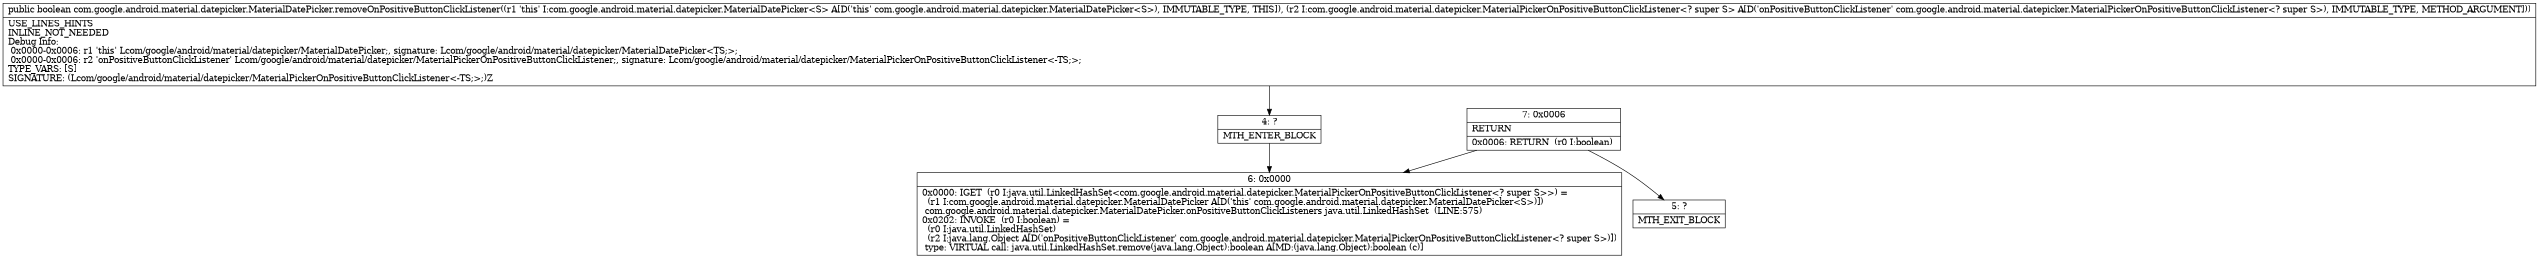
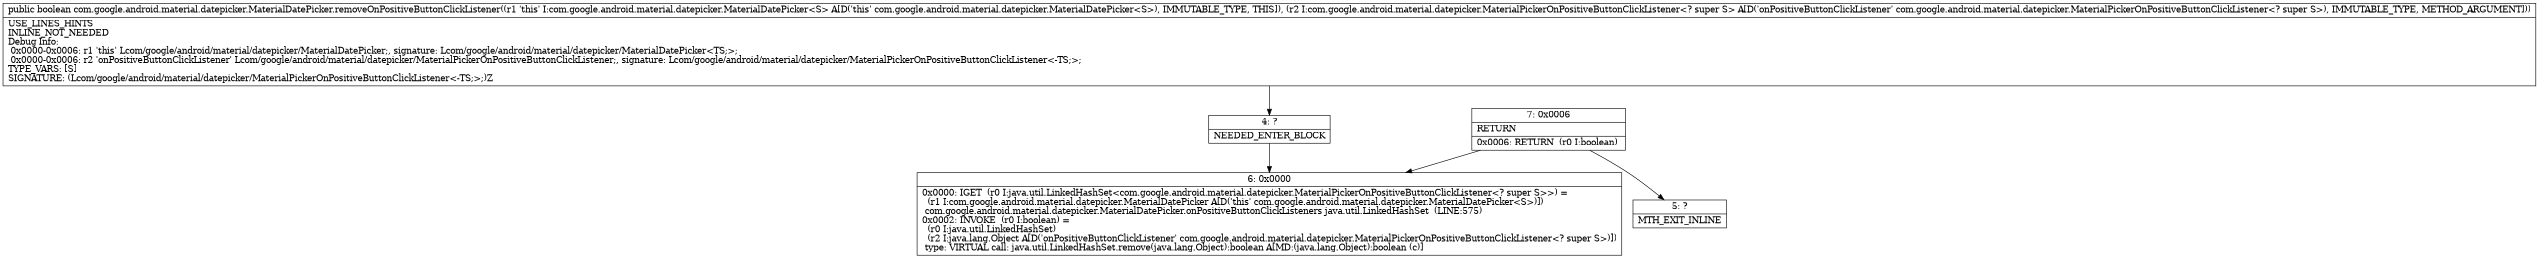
(1269, 136) -> (1269, 136)
(997, 221) -> (997, 221)
(1679, 221) -> (1680, 221)
